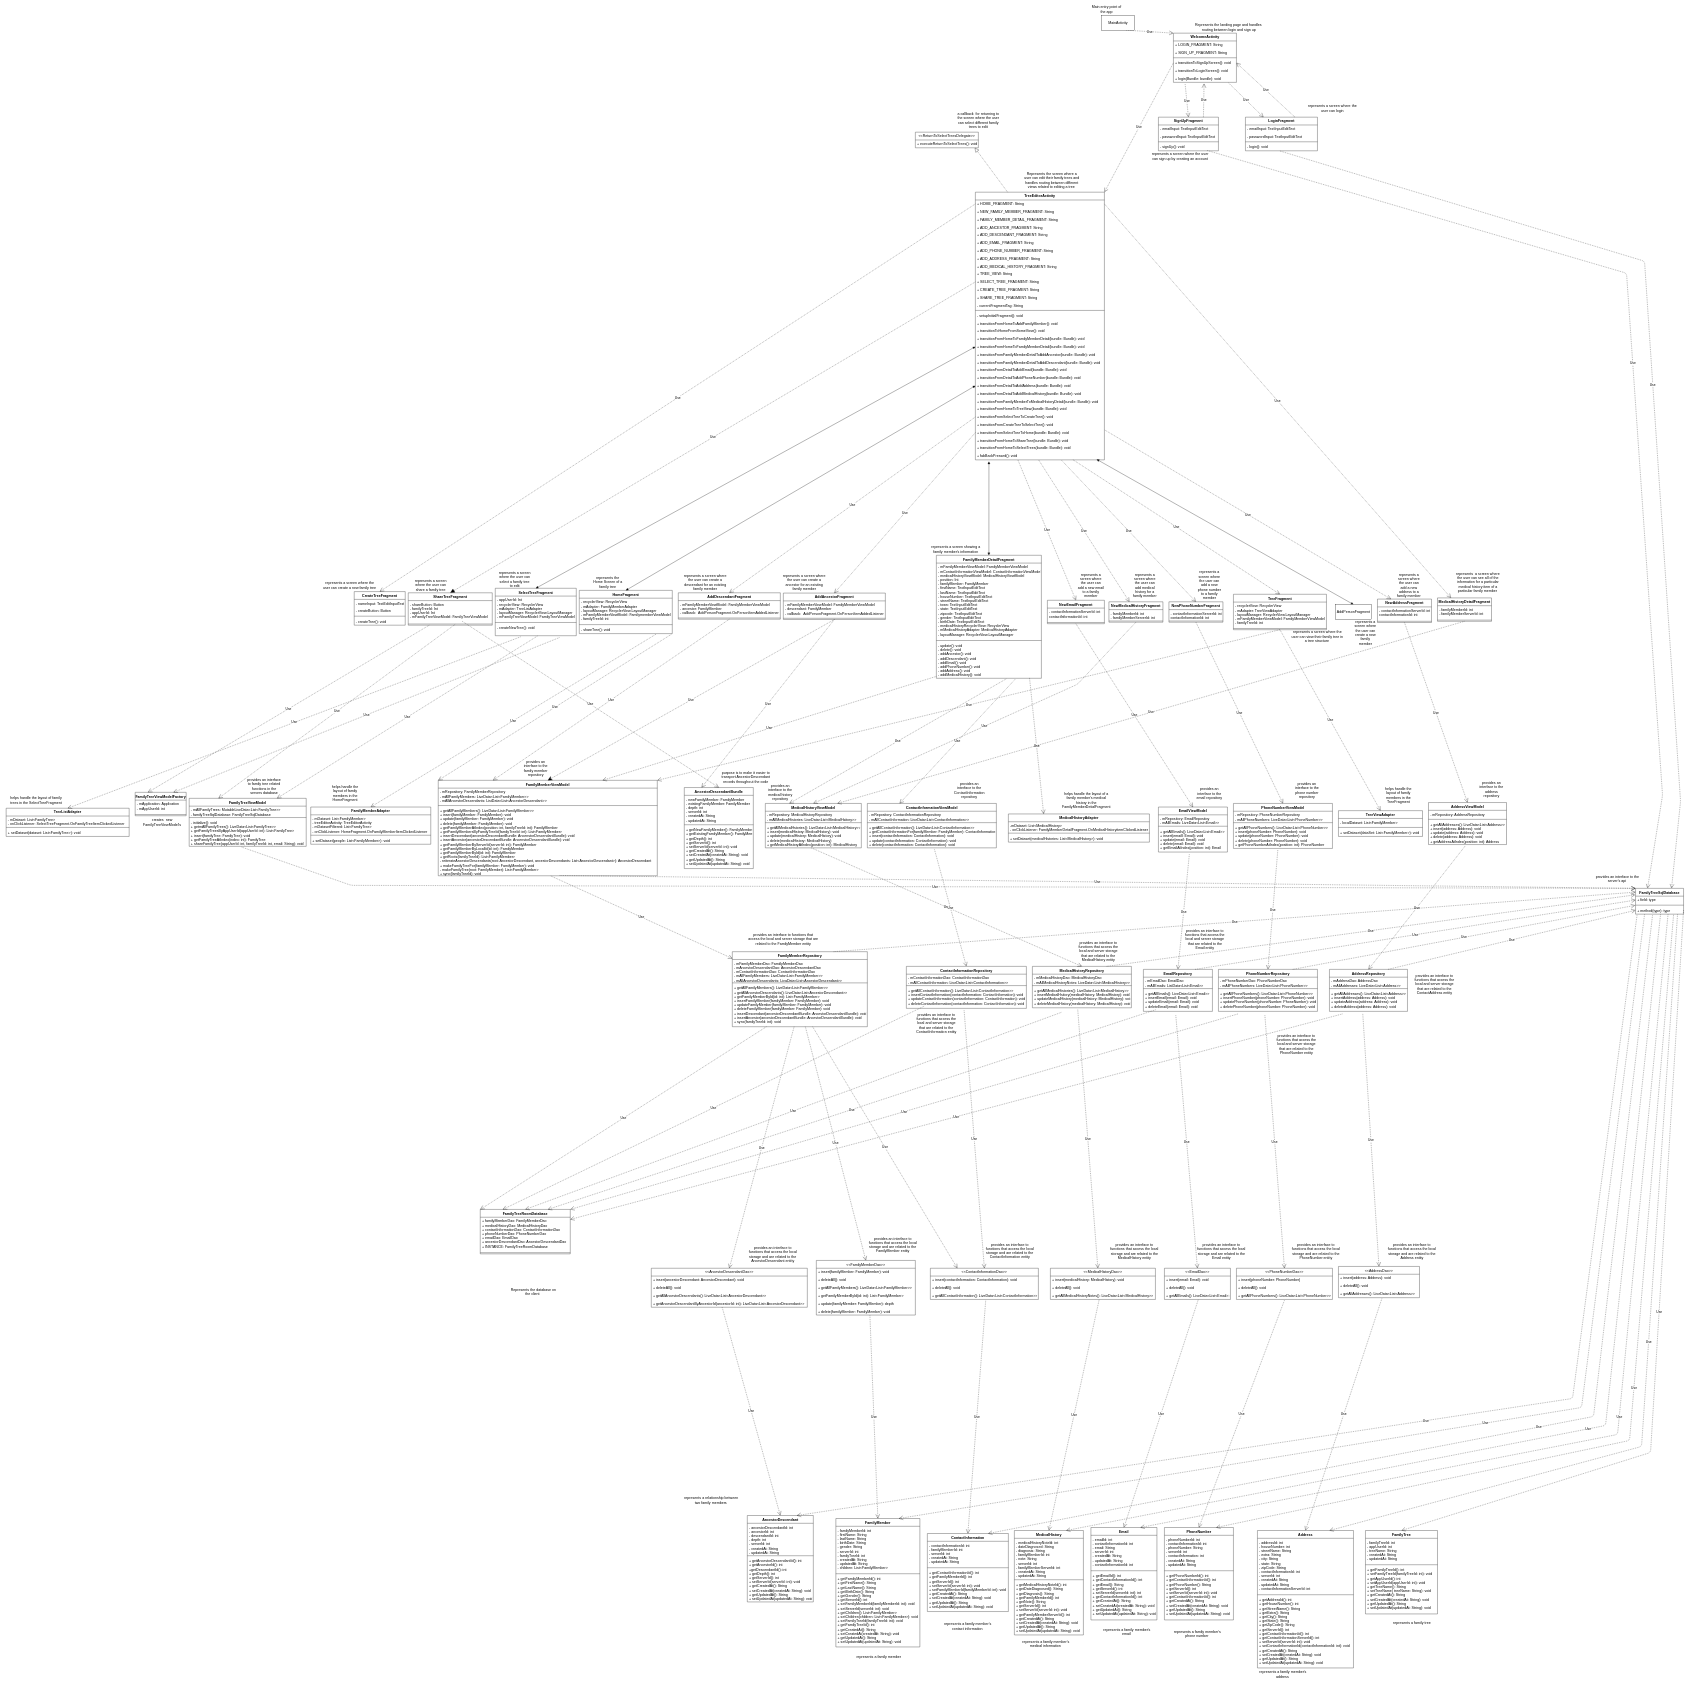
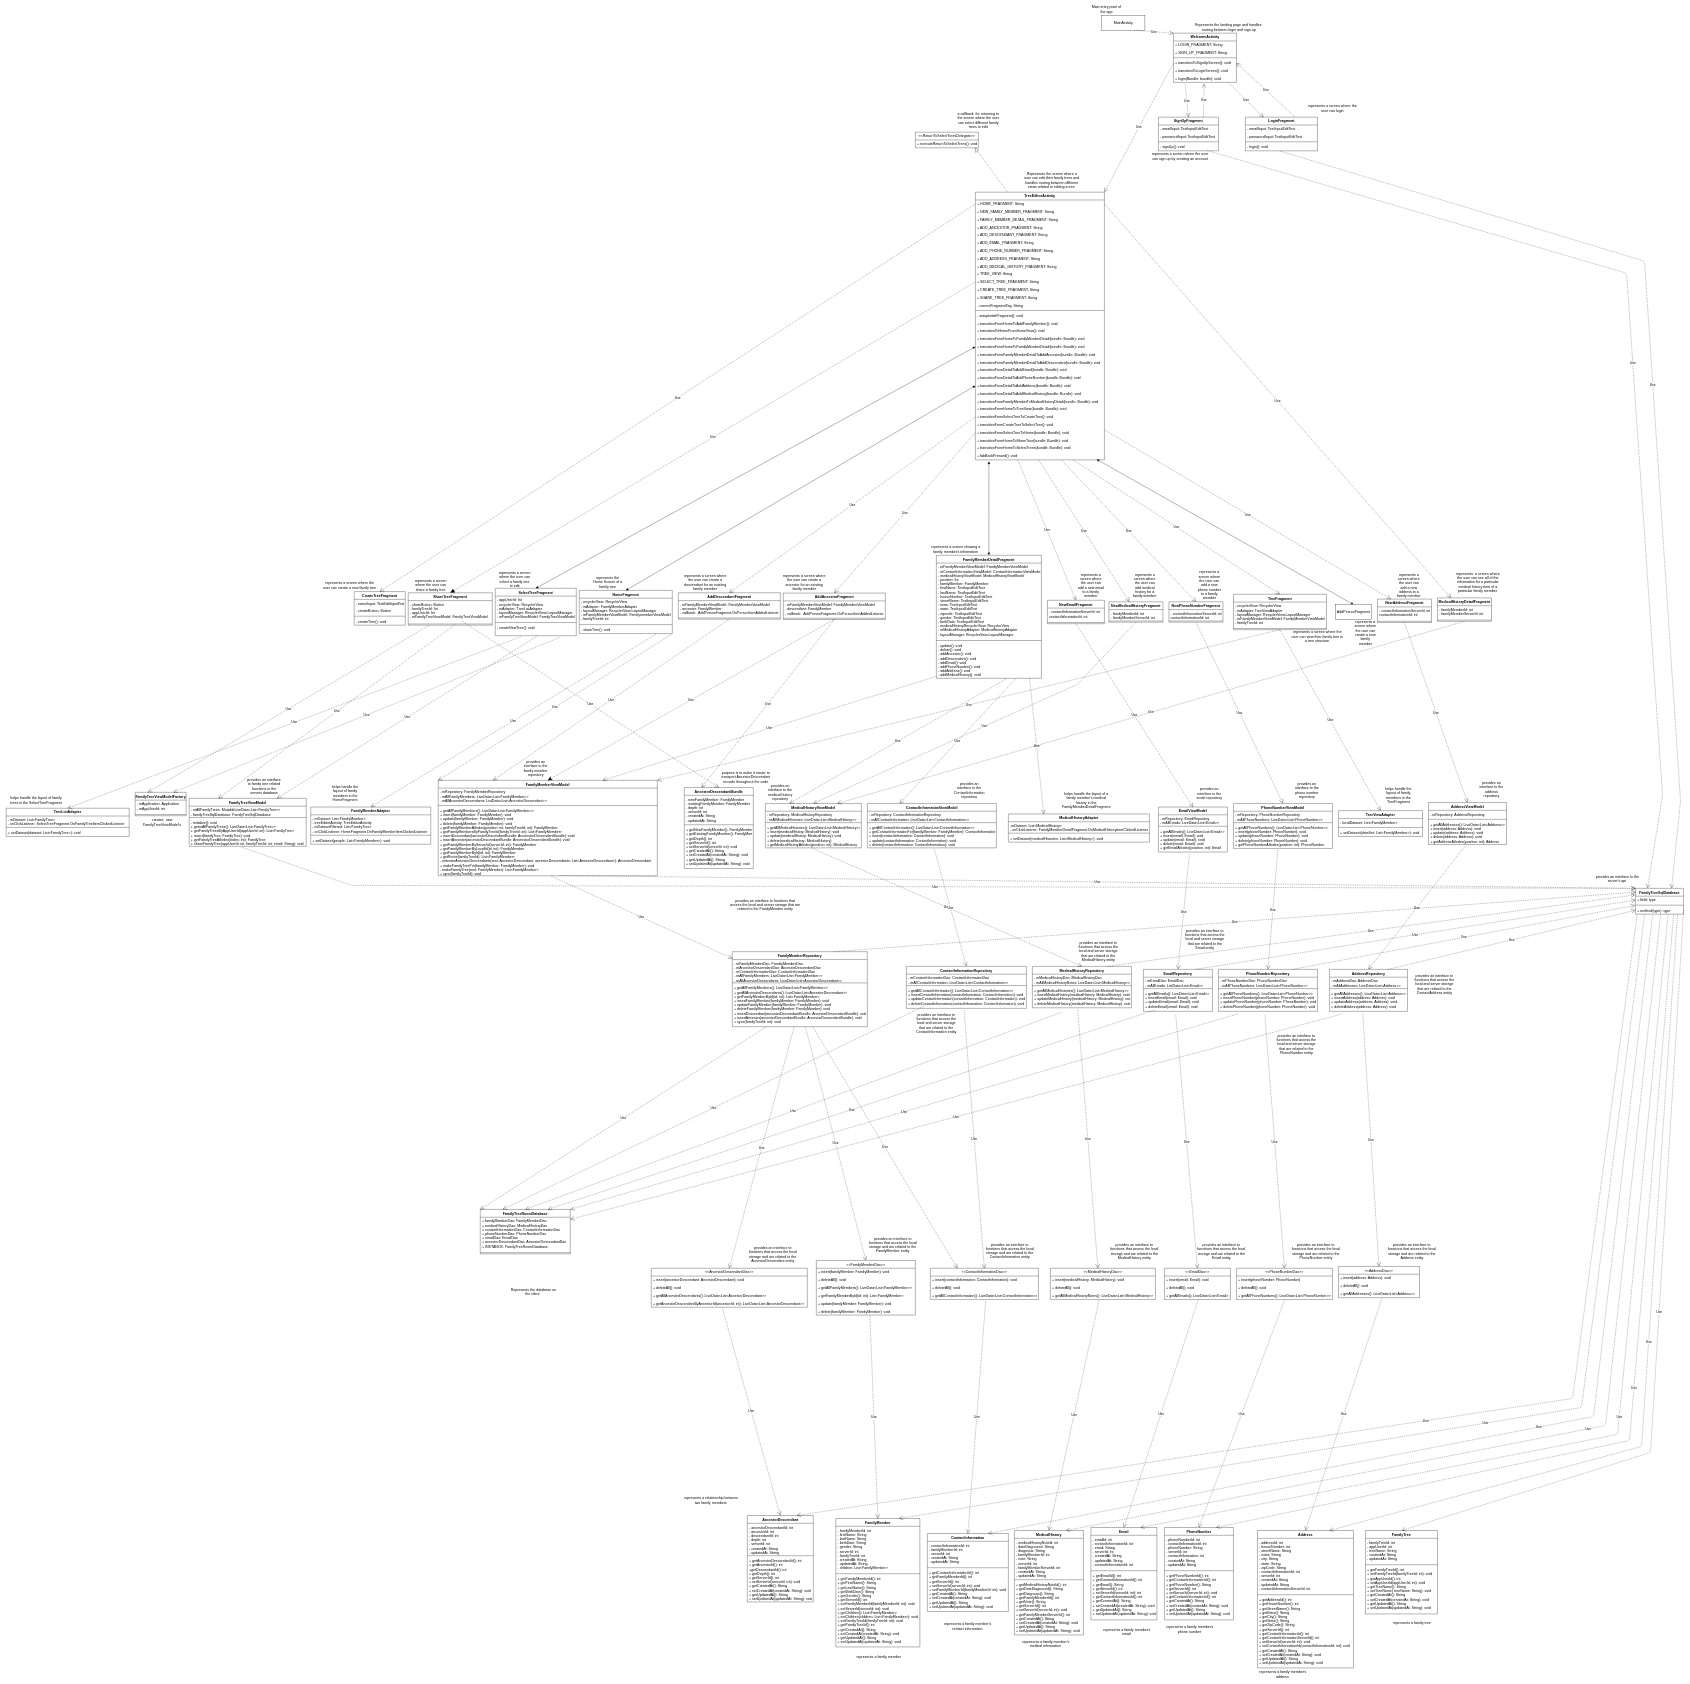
(1118, 23) -> (1123, 23)
(783, 939) -> (765, 905)
(857, 1303) -> (855, 1303)
(1197, 1634) -> (1190, 1629)
